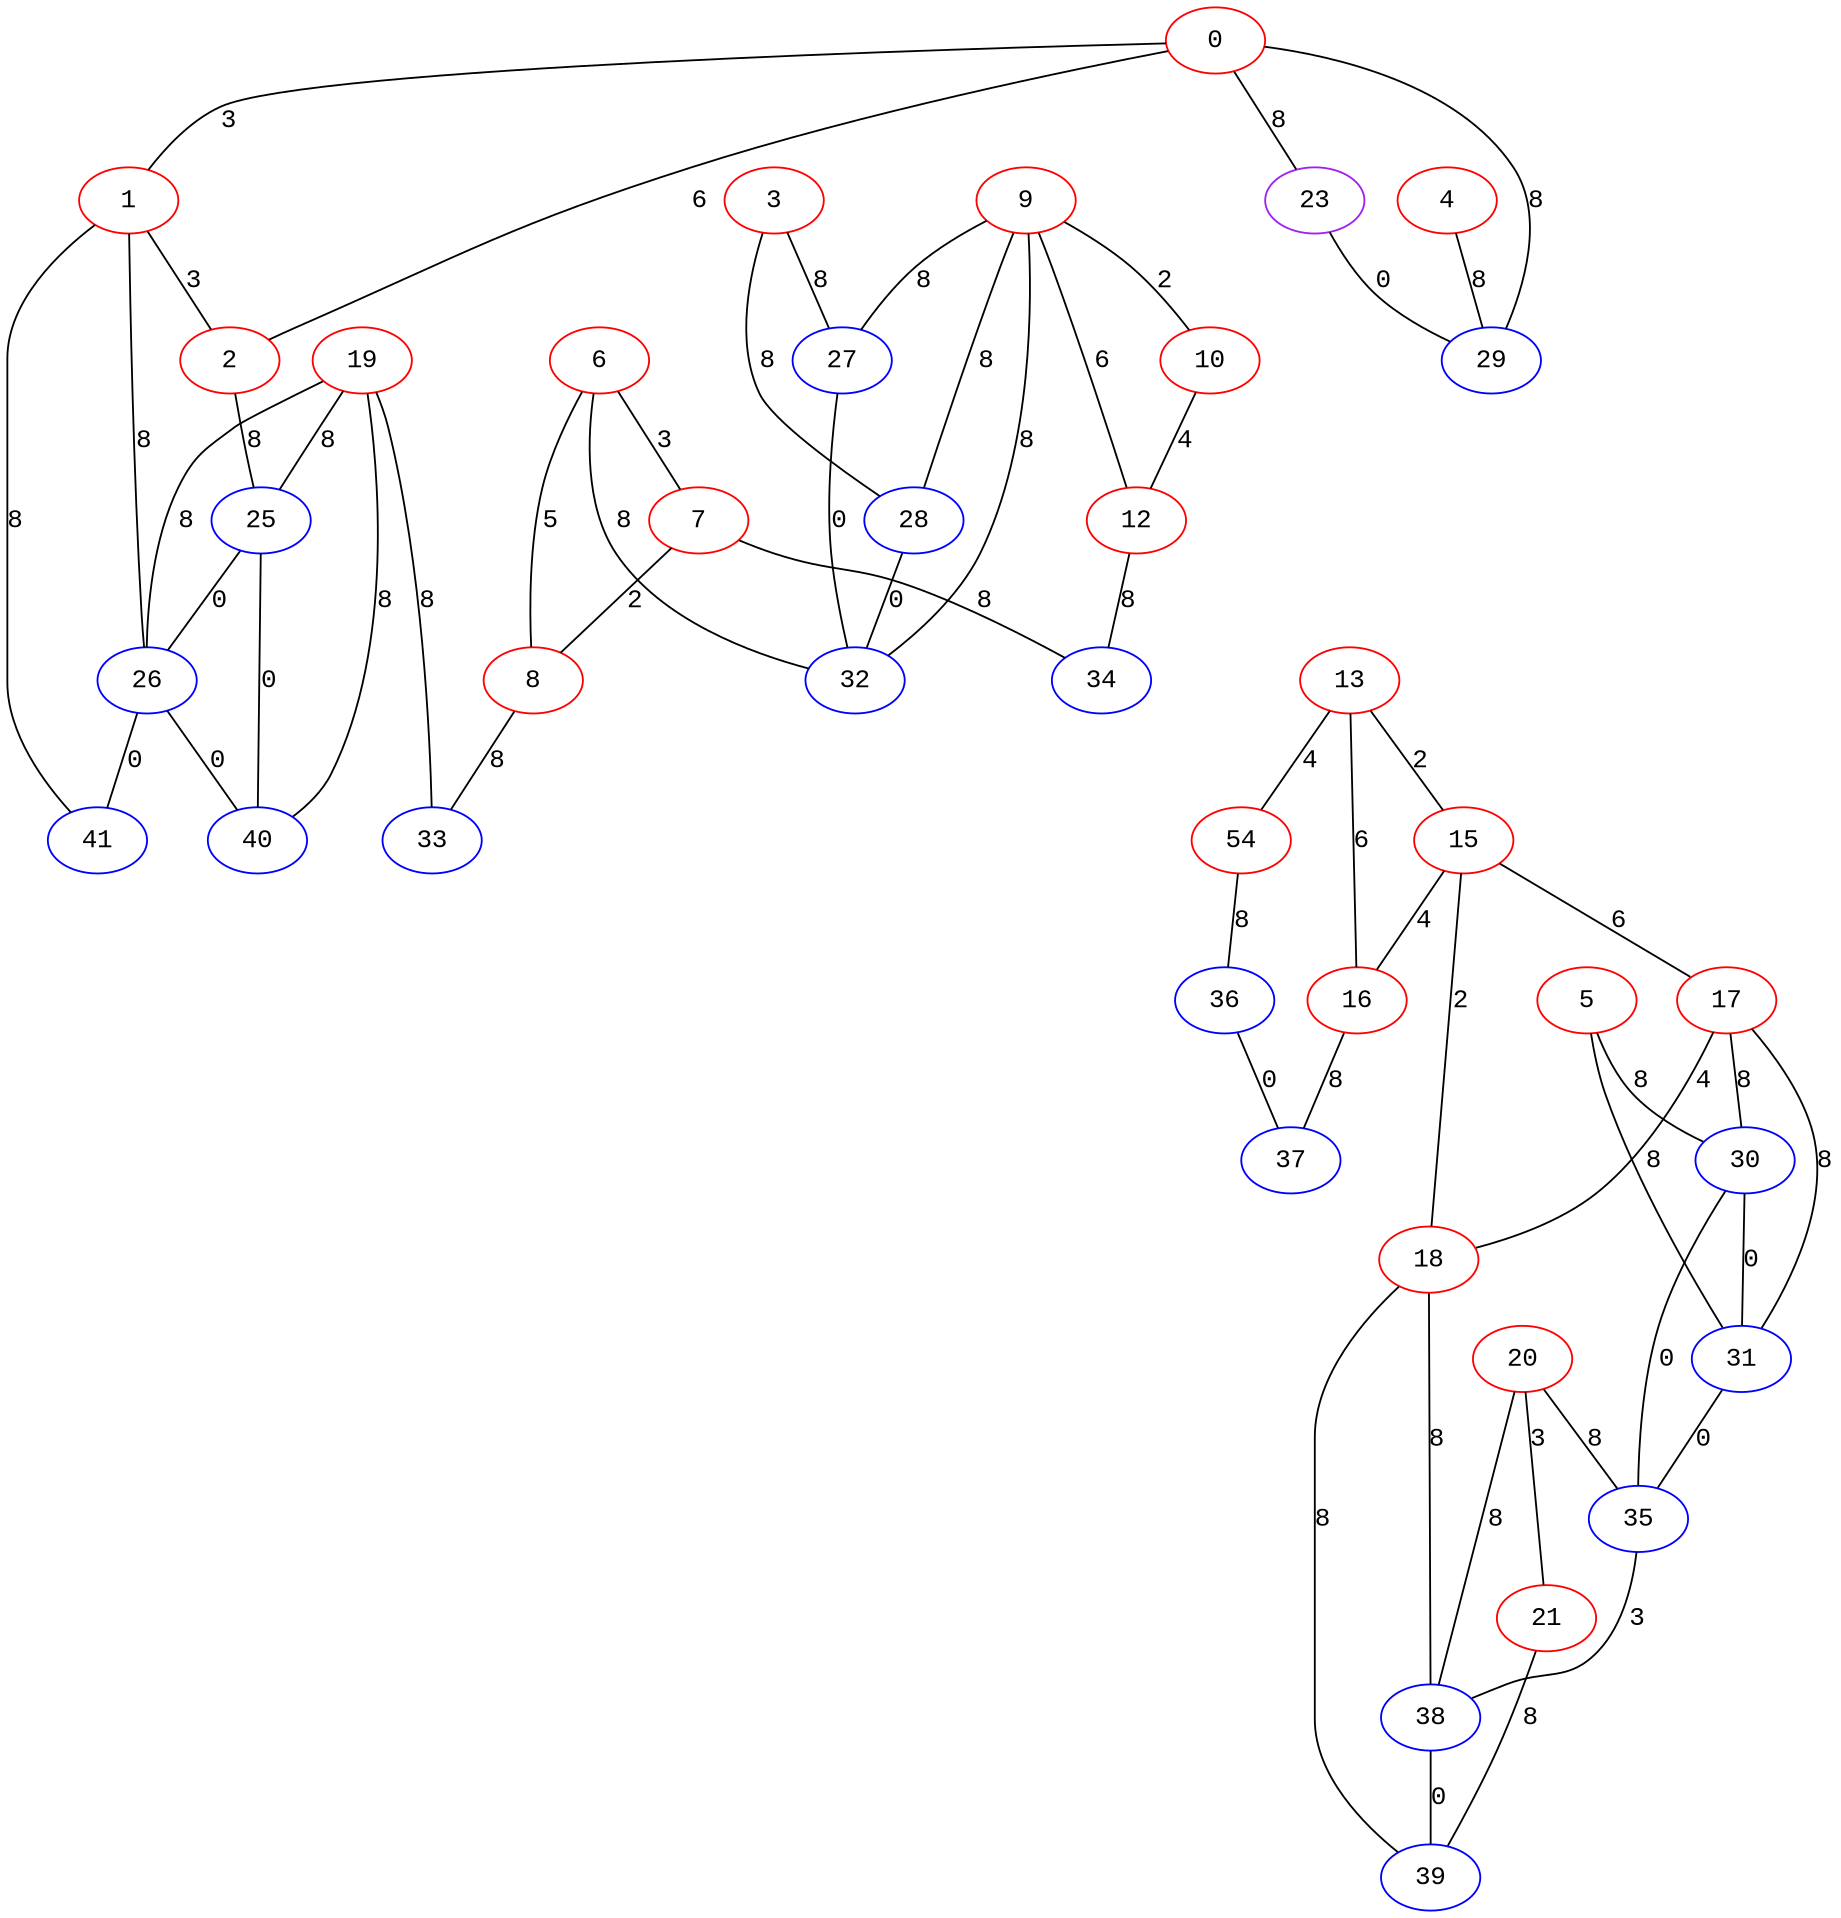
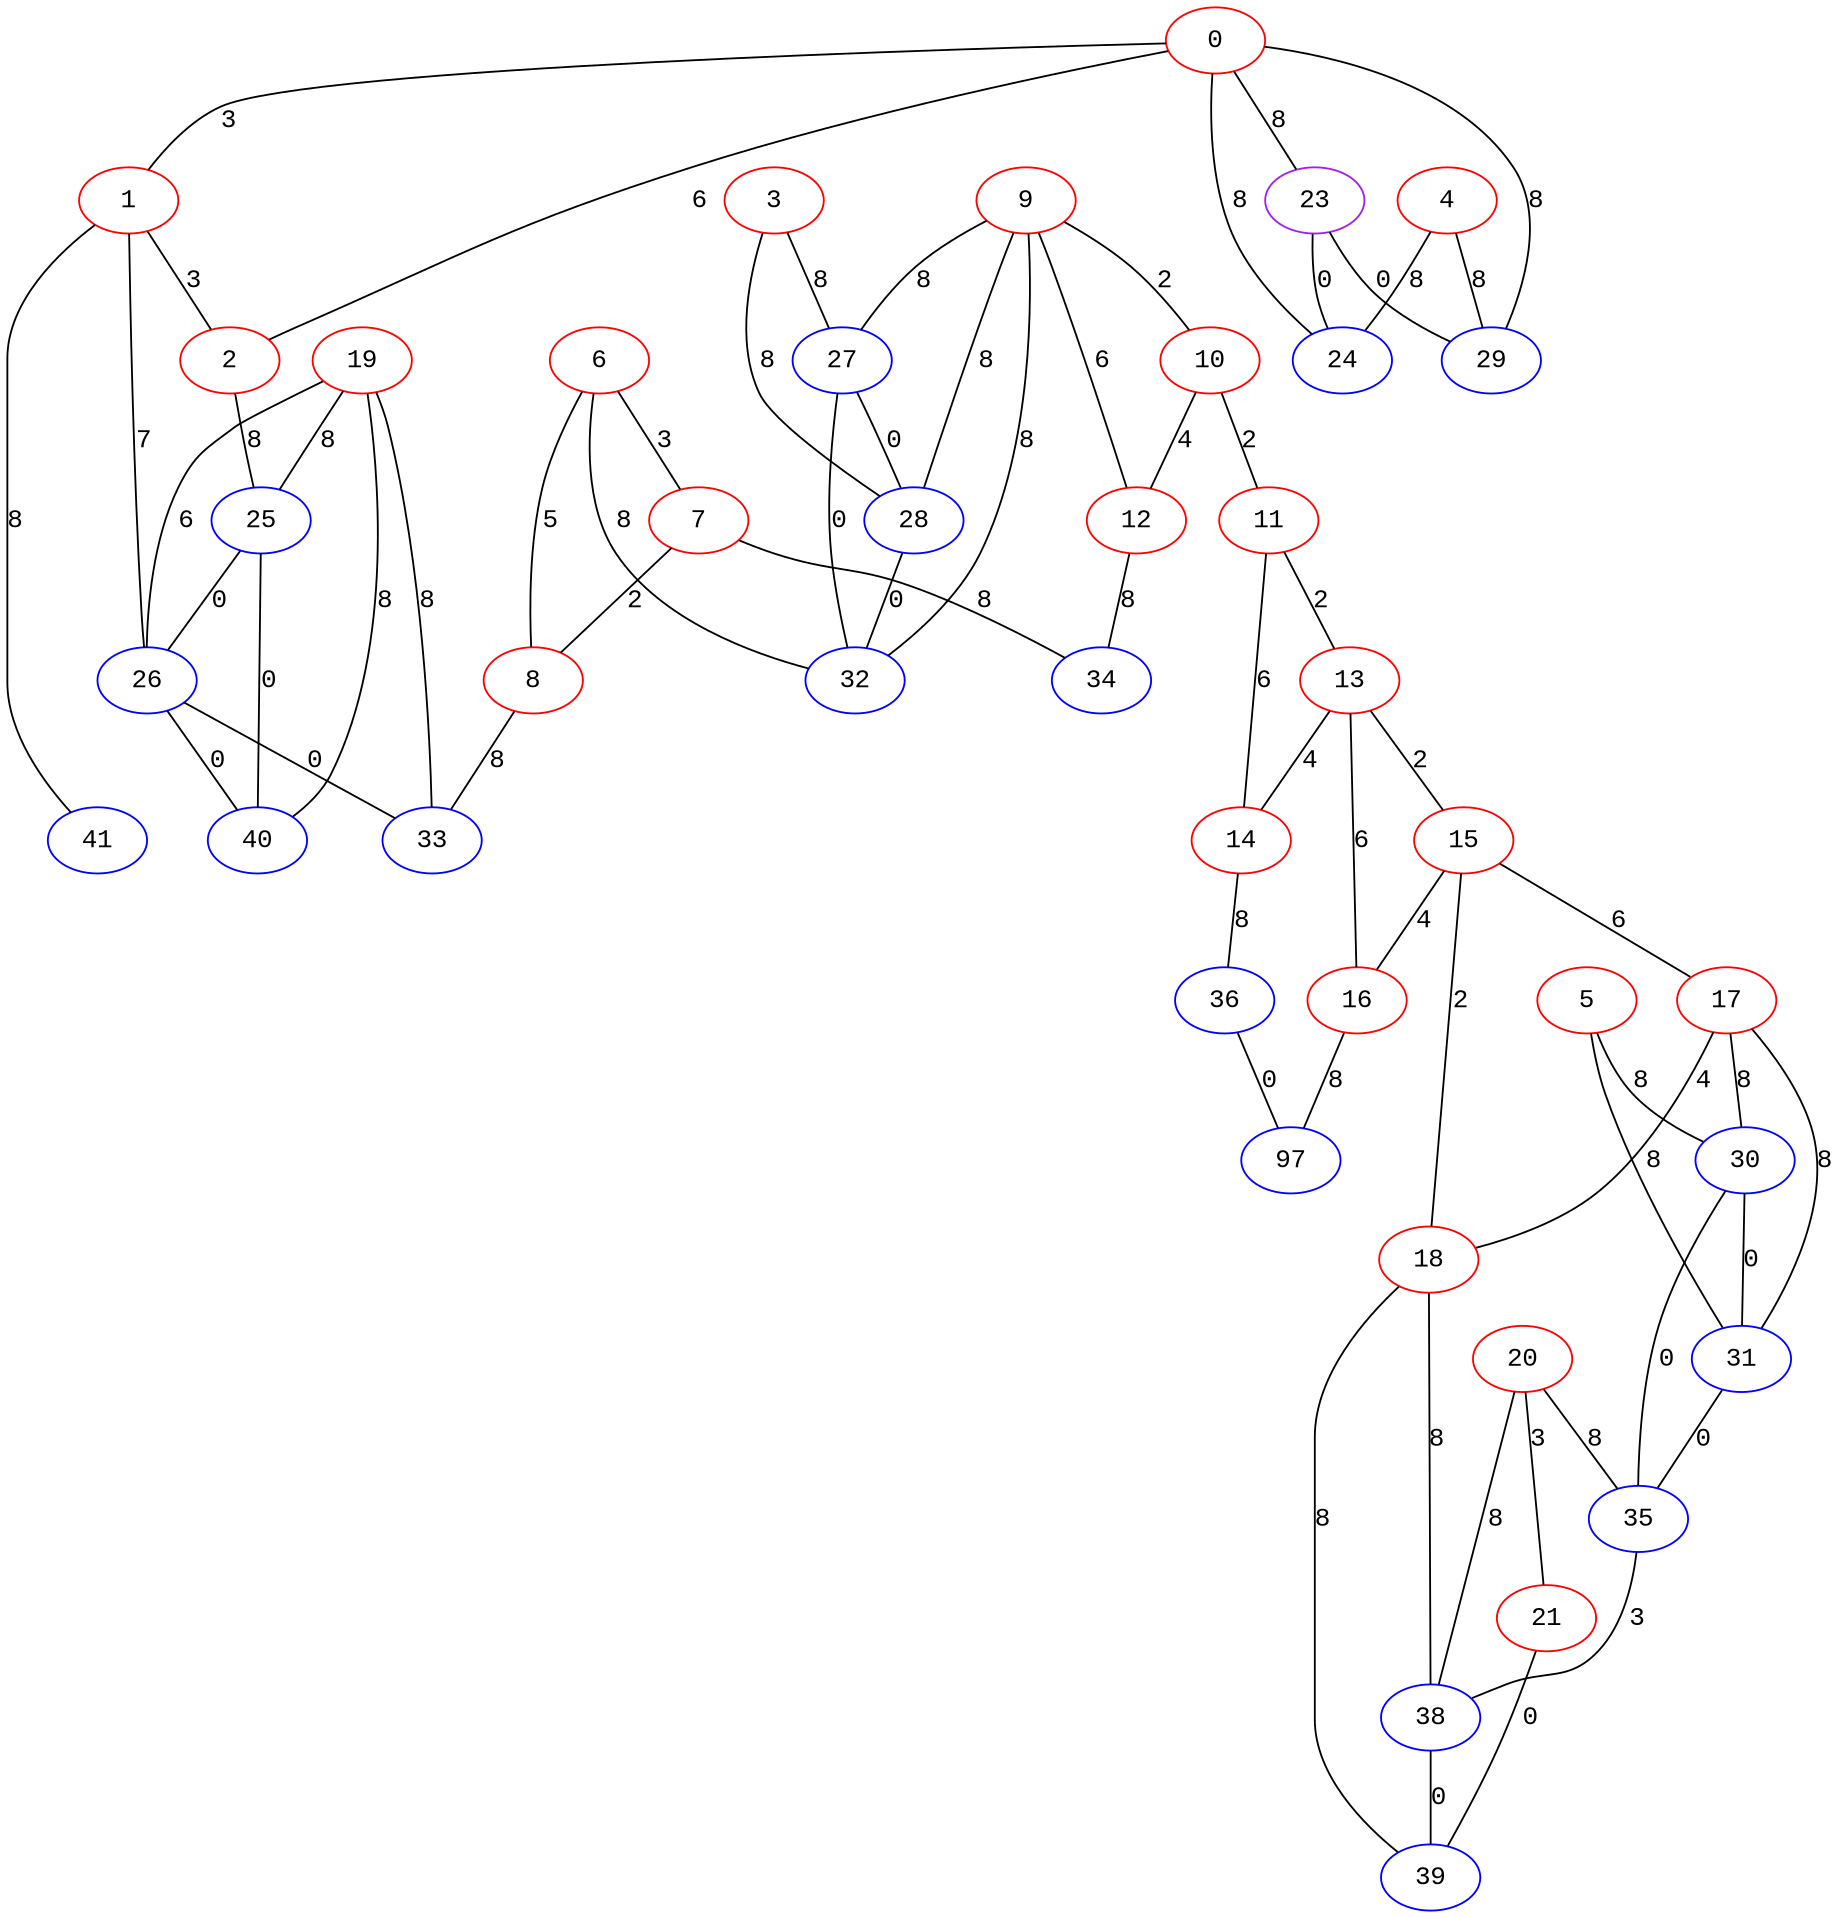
none -> (1342, 360)
(144, 440) -> (144, 440)
none -> (879, 440)
(187, 520) -> (187, 520)
none -> (1269, 520)
(122, 760) -> (290, 760)
(1241, 840) -> (1241, 840)
(1291, 1160) -> (1291, 1160)
(1531, 1718) -> (1531, 1718)
